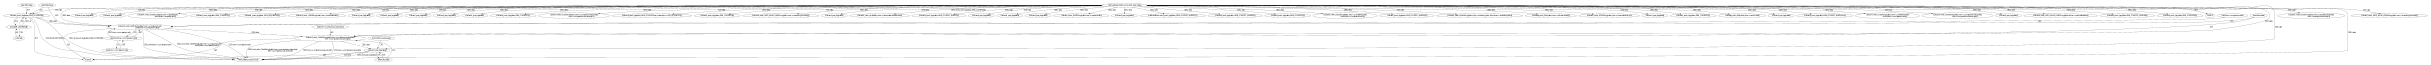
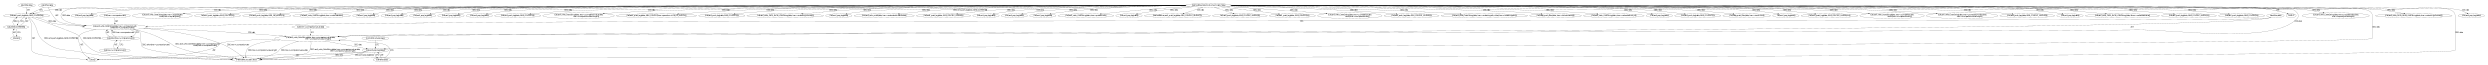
none -> (2027, 16)
